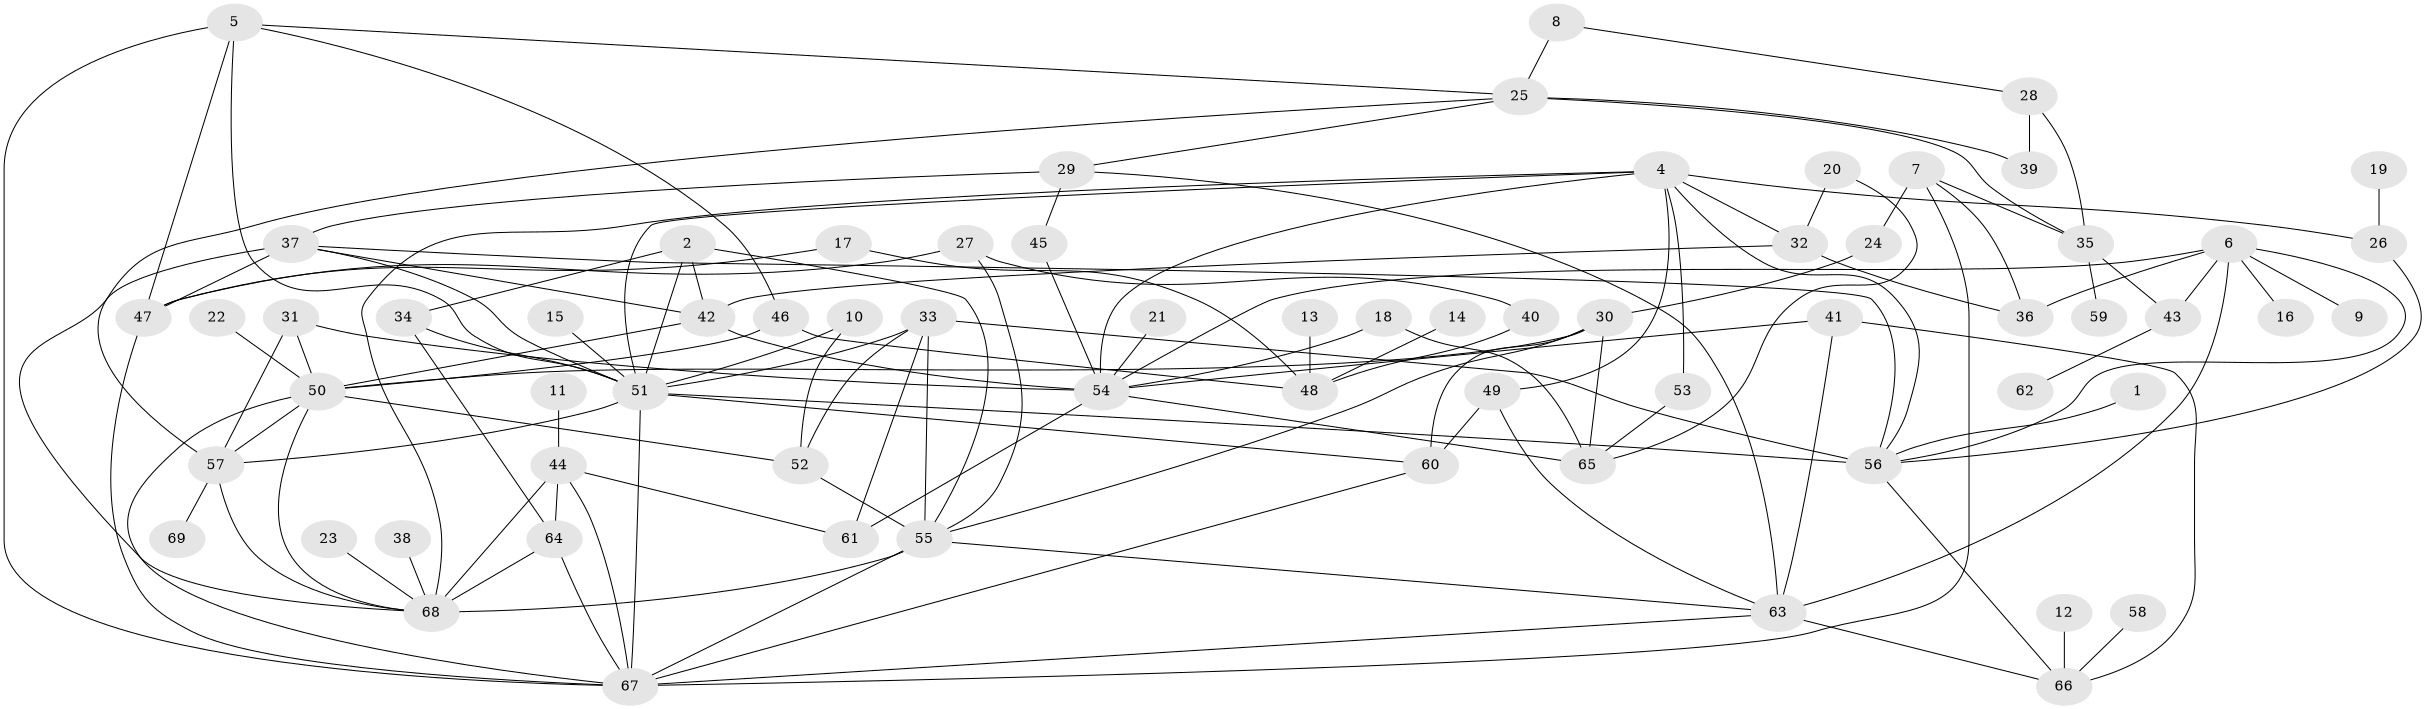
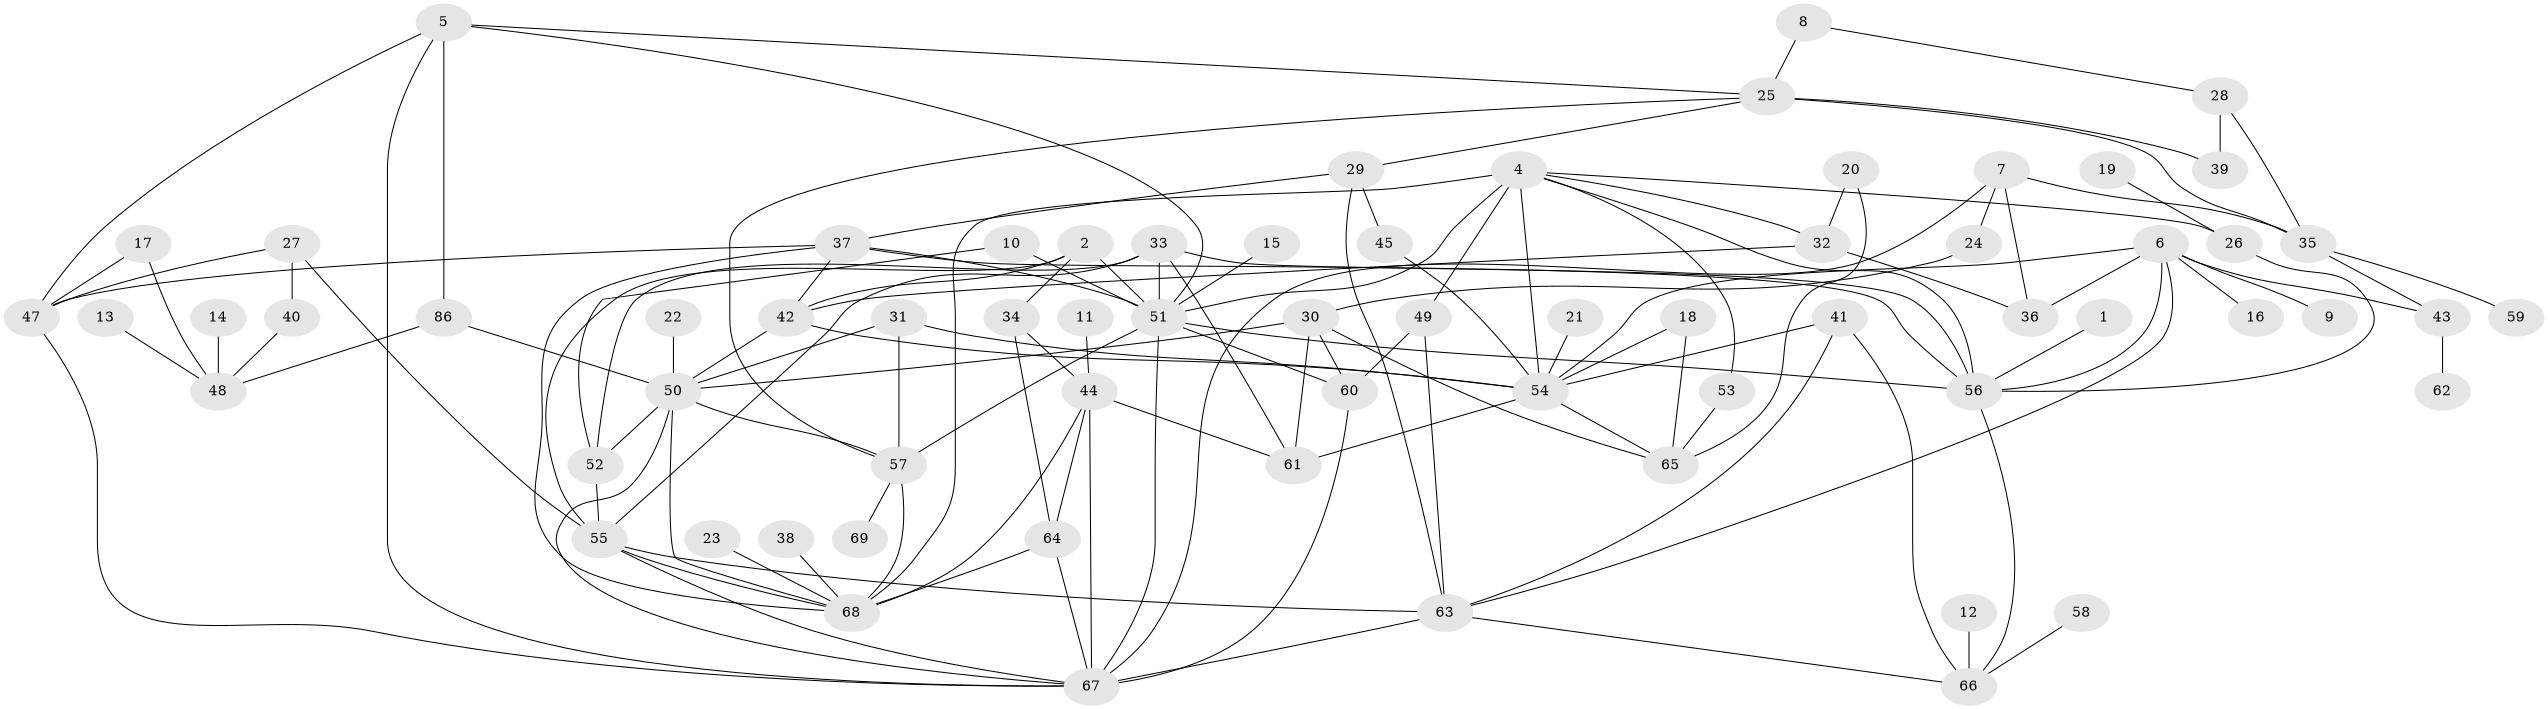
(781, 318) -> (444, 318)
(522, 355) -> (1051, 355)
(1269, 437) -> (1302, 392)
